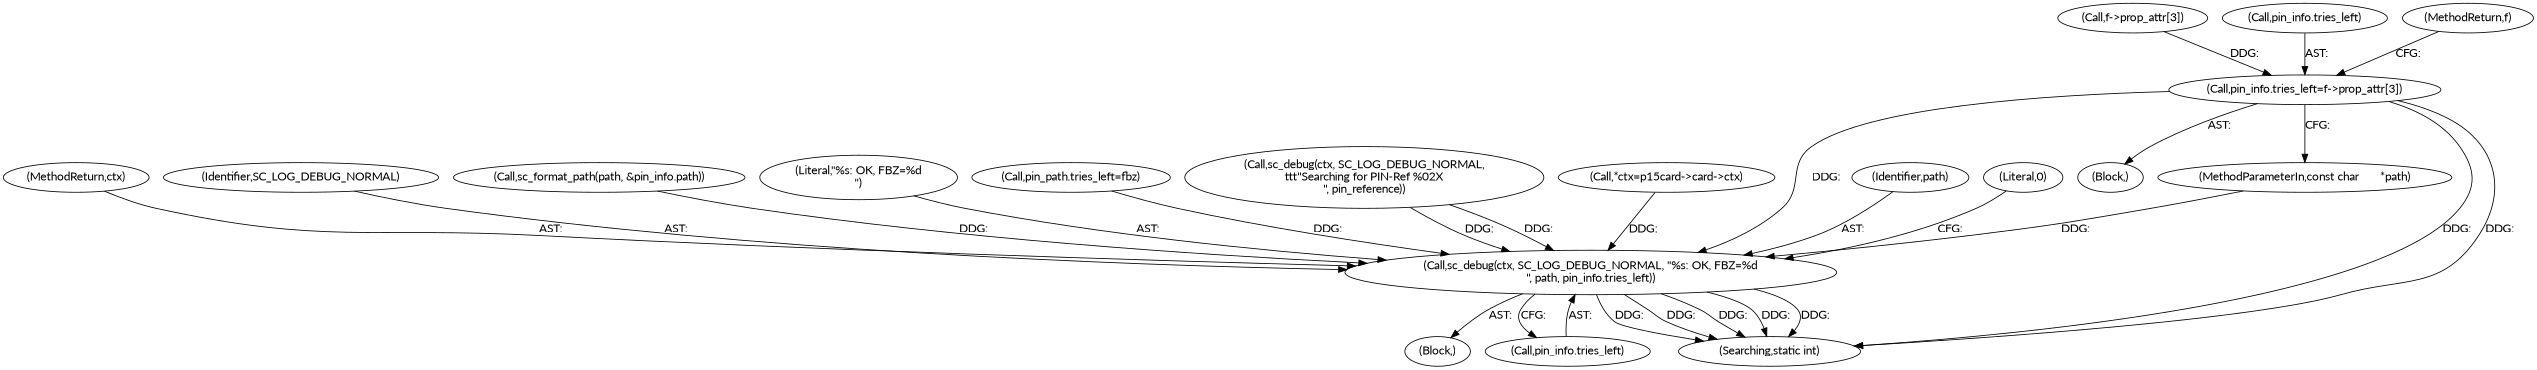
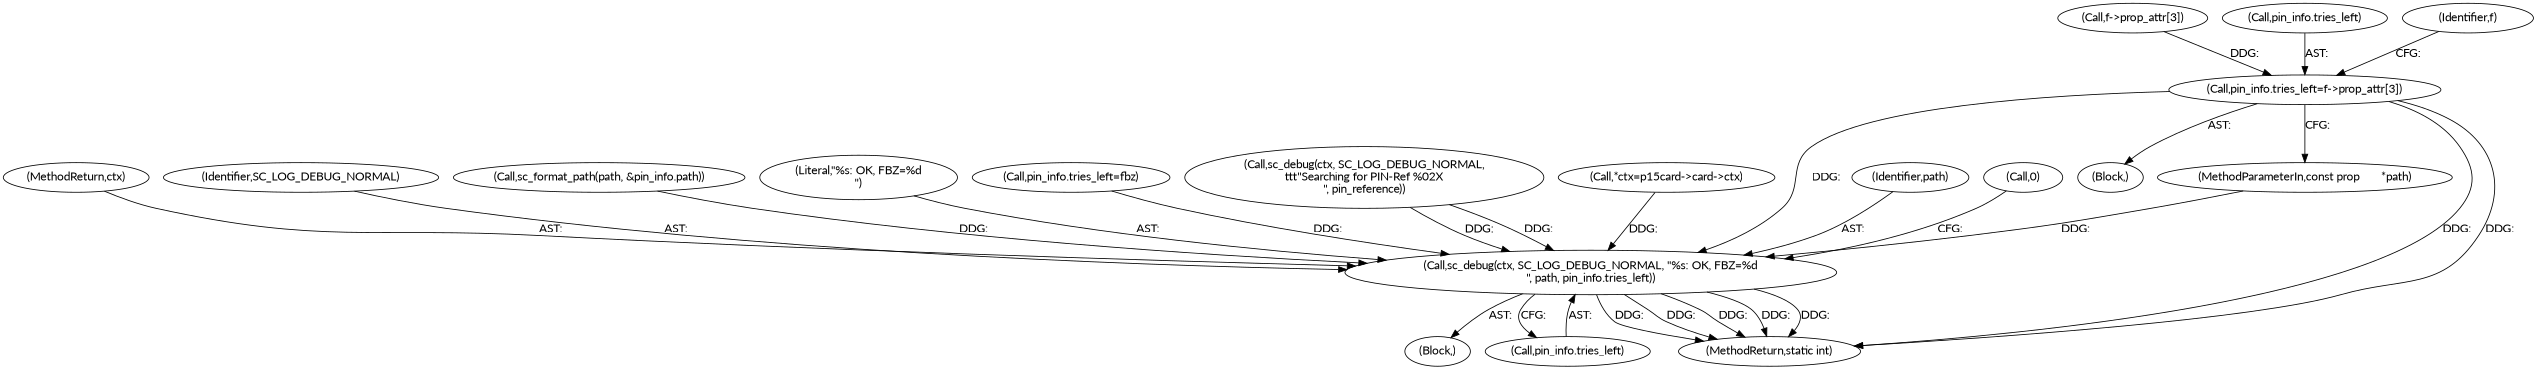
(2468, 18) -> (2468, 18)
(1071, 177) -> (1071, 177)
(2023, 177) -> (2023, 177)
(2305, 177) -> (2305, 177)
(1770, 351) -> (1770, 351)
